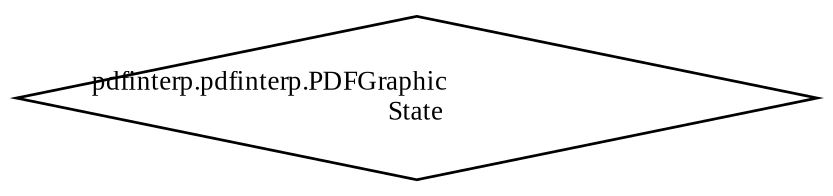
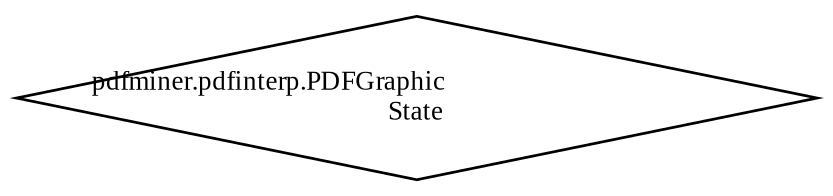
(417, 98) -> (417, 98)
